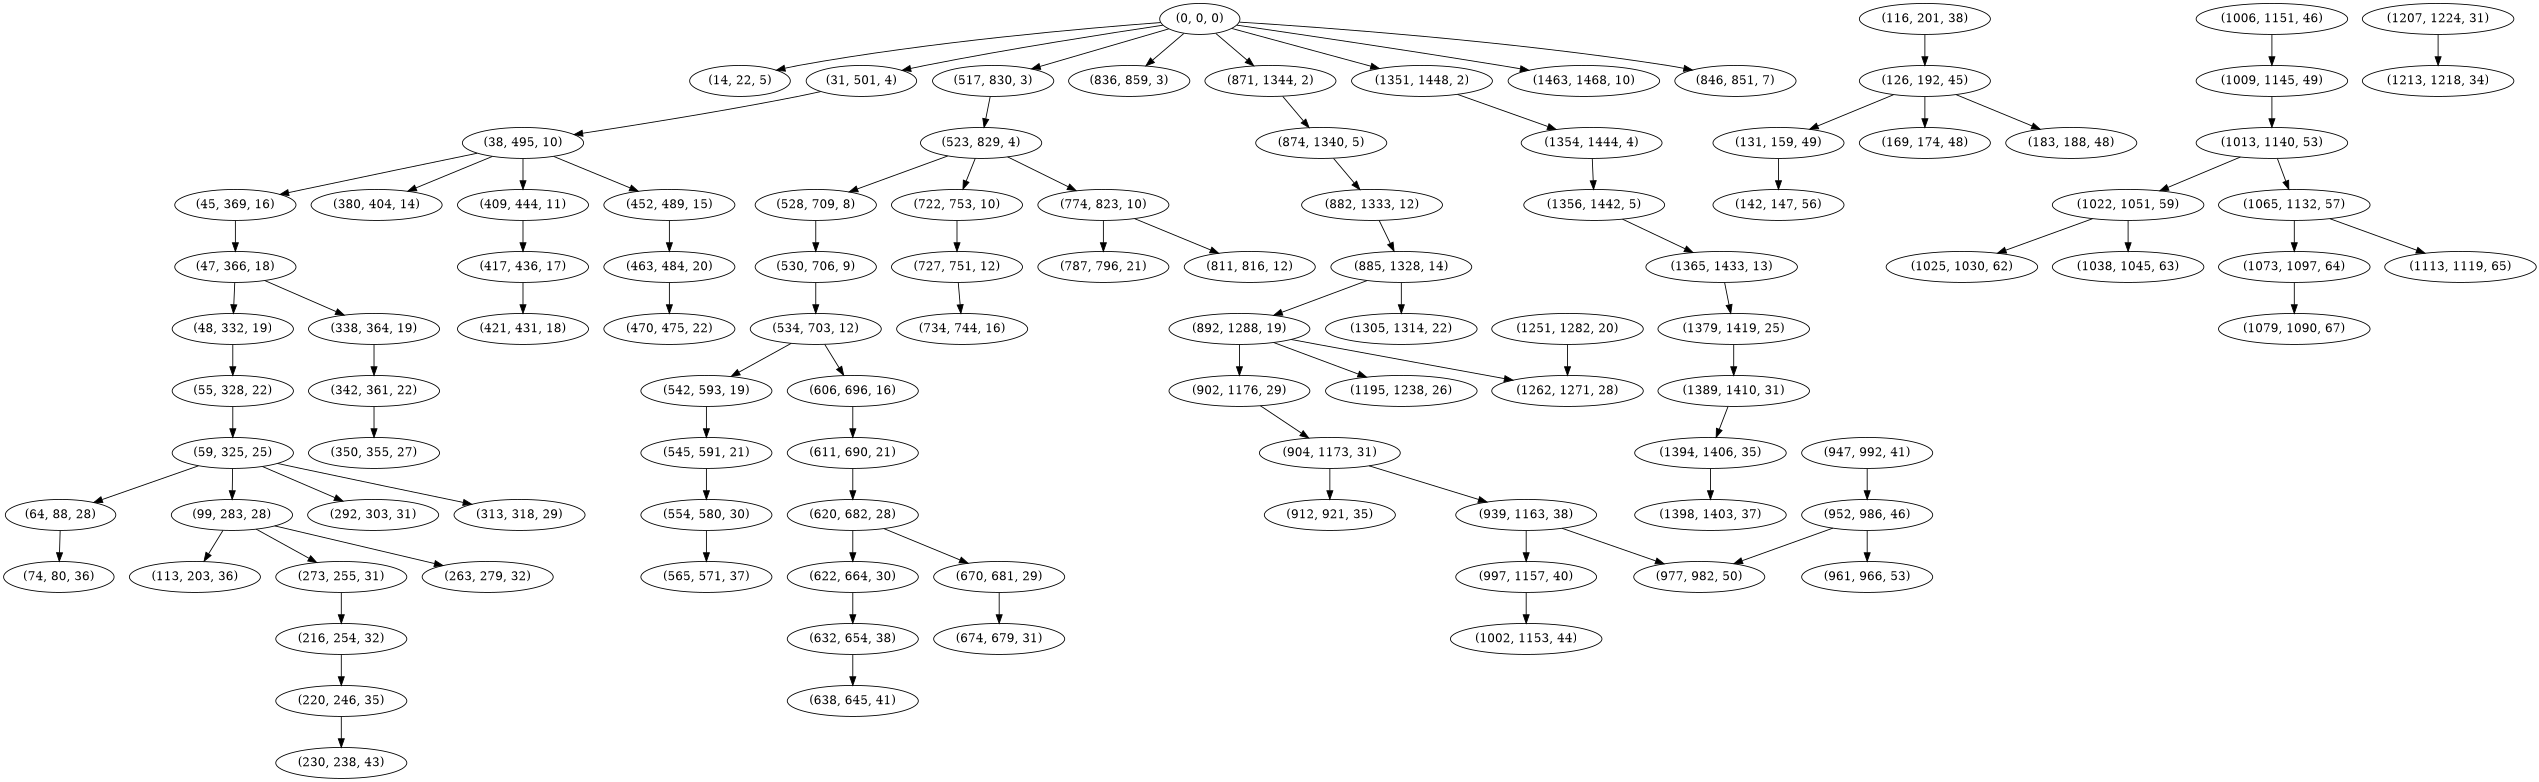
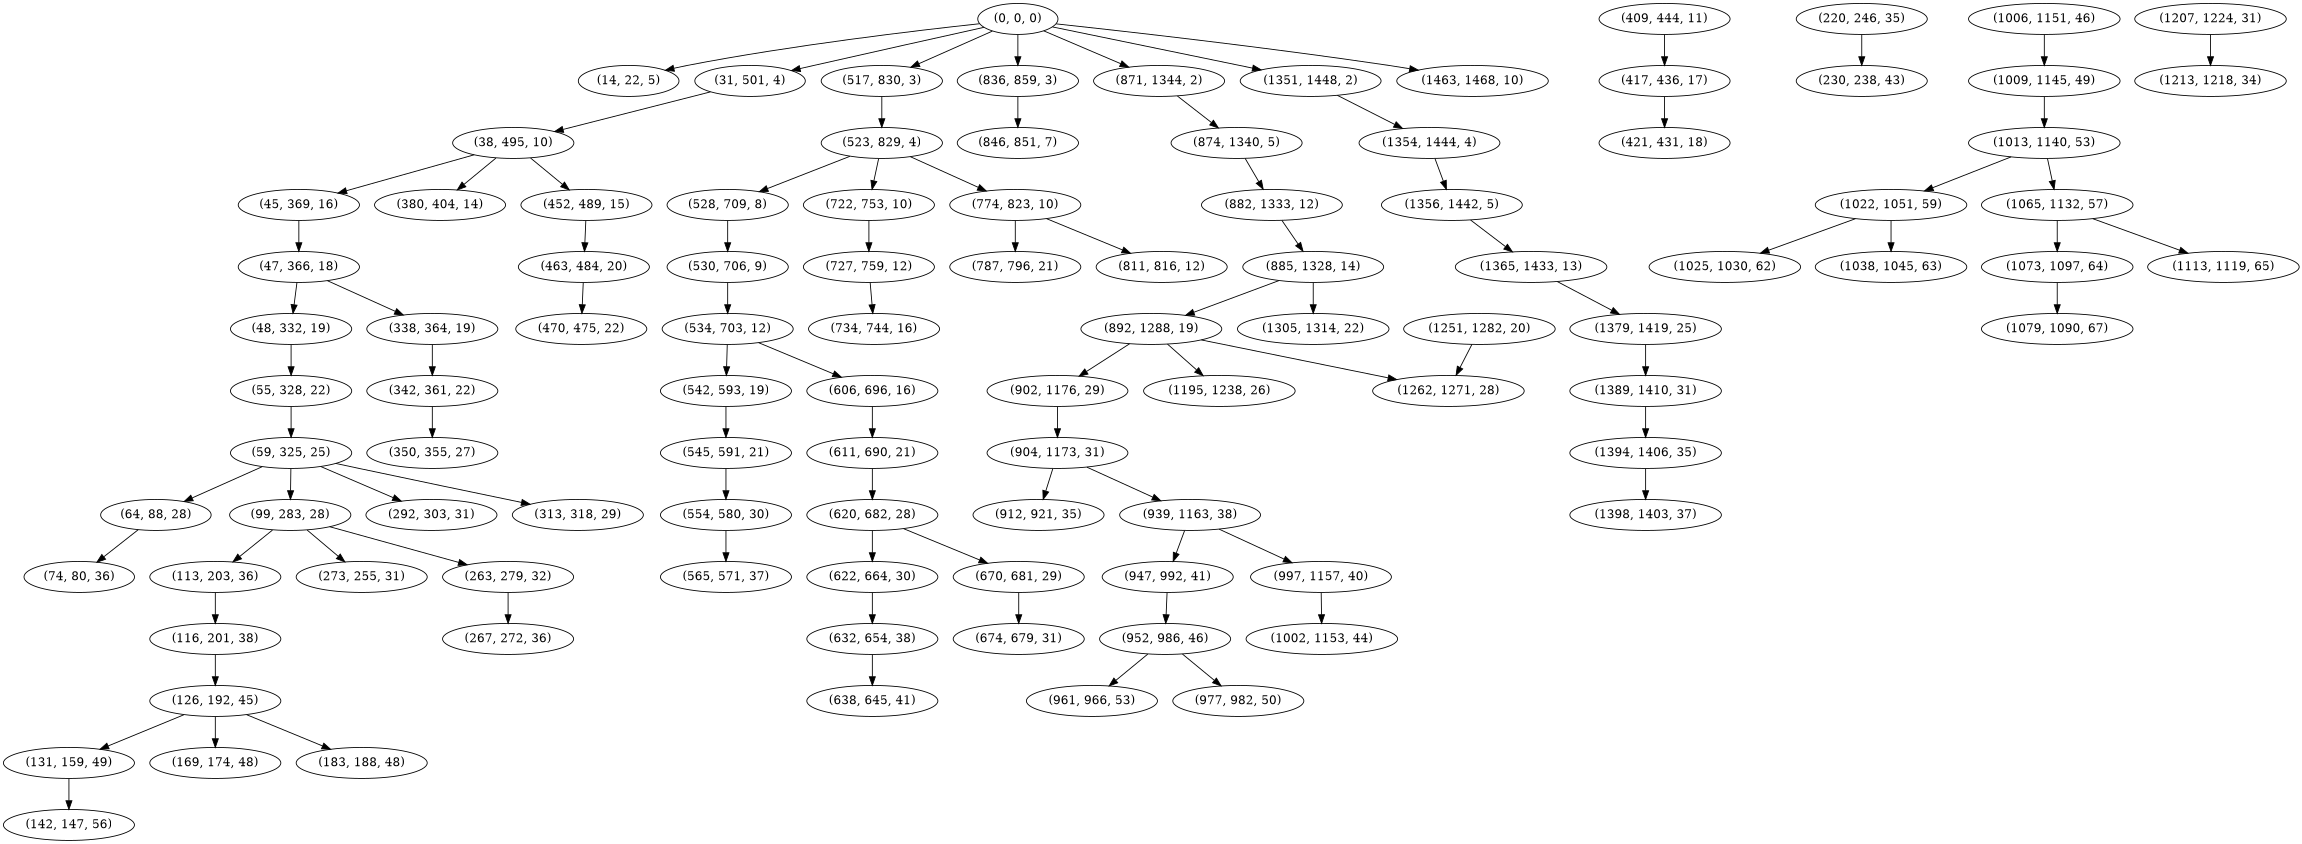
(1462, 40) -> (1018, 108)
(523, 170) -> none
(957, 267) -> (869, 267)
(1609, 545) -> (1180, 542)
none -> (215, 604)
(341, 639) -> none
none -> (508, 639)
